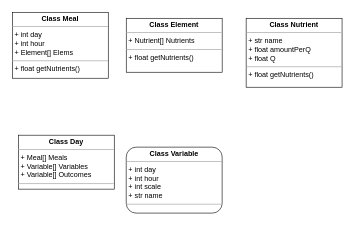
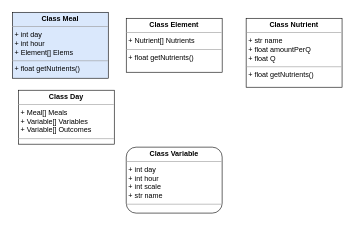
(60, 45) -> (60, 45)
(66, 162) -> (66, 117)
